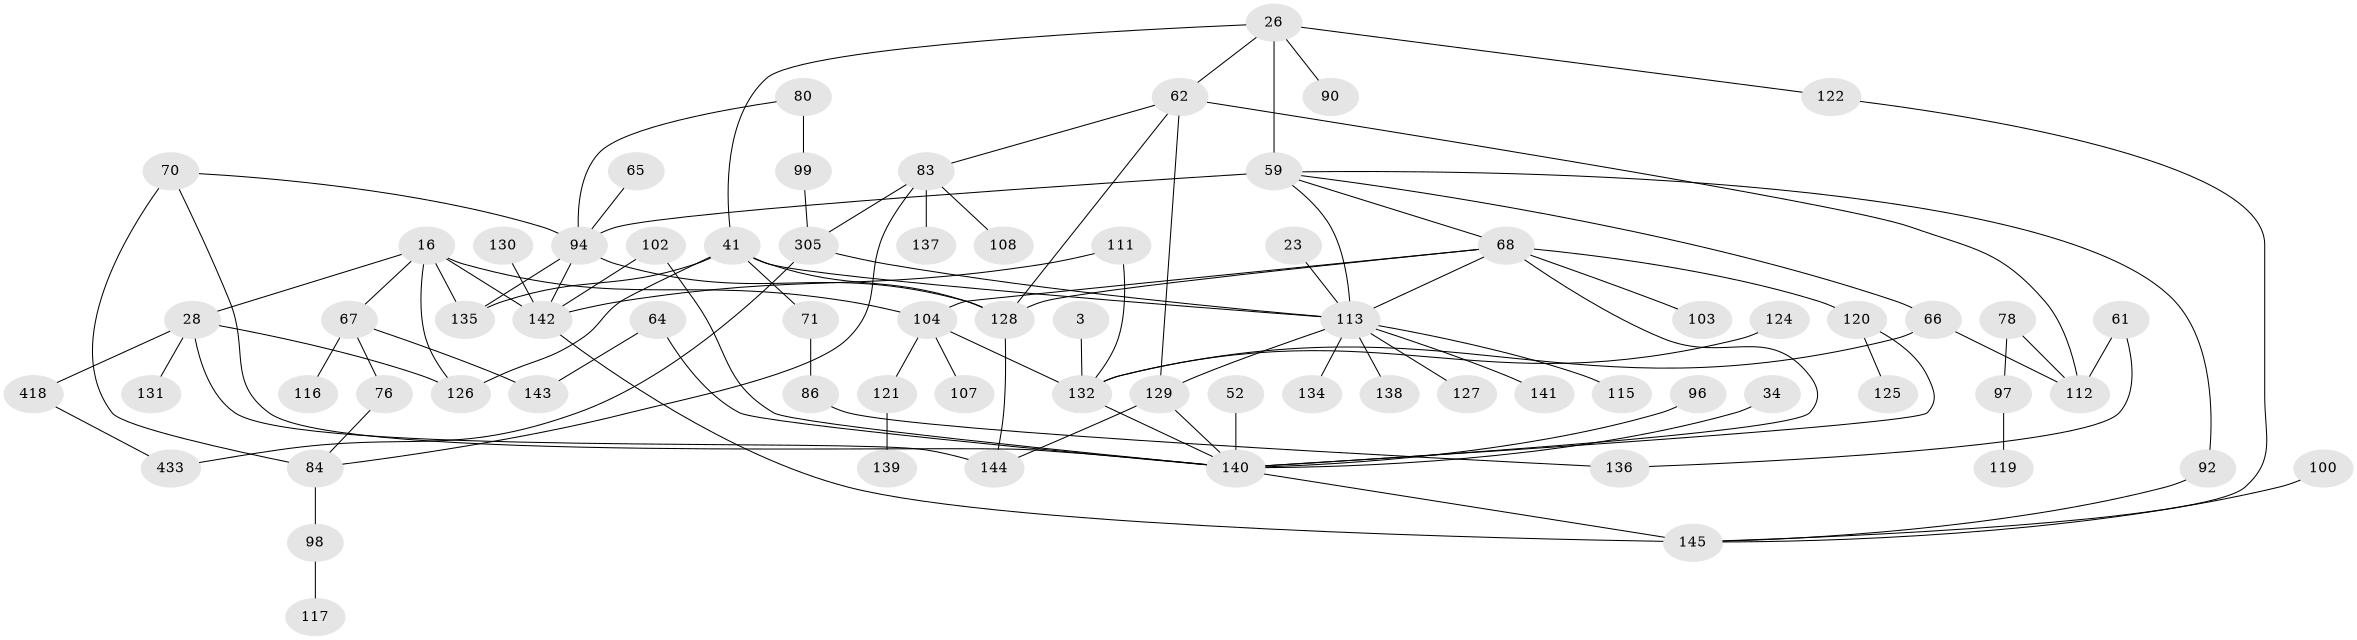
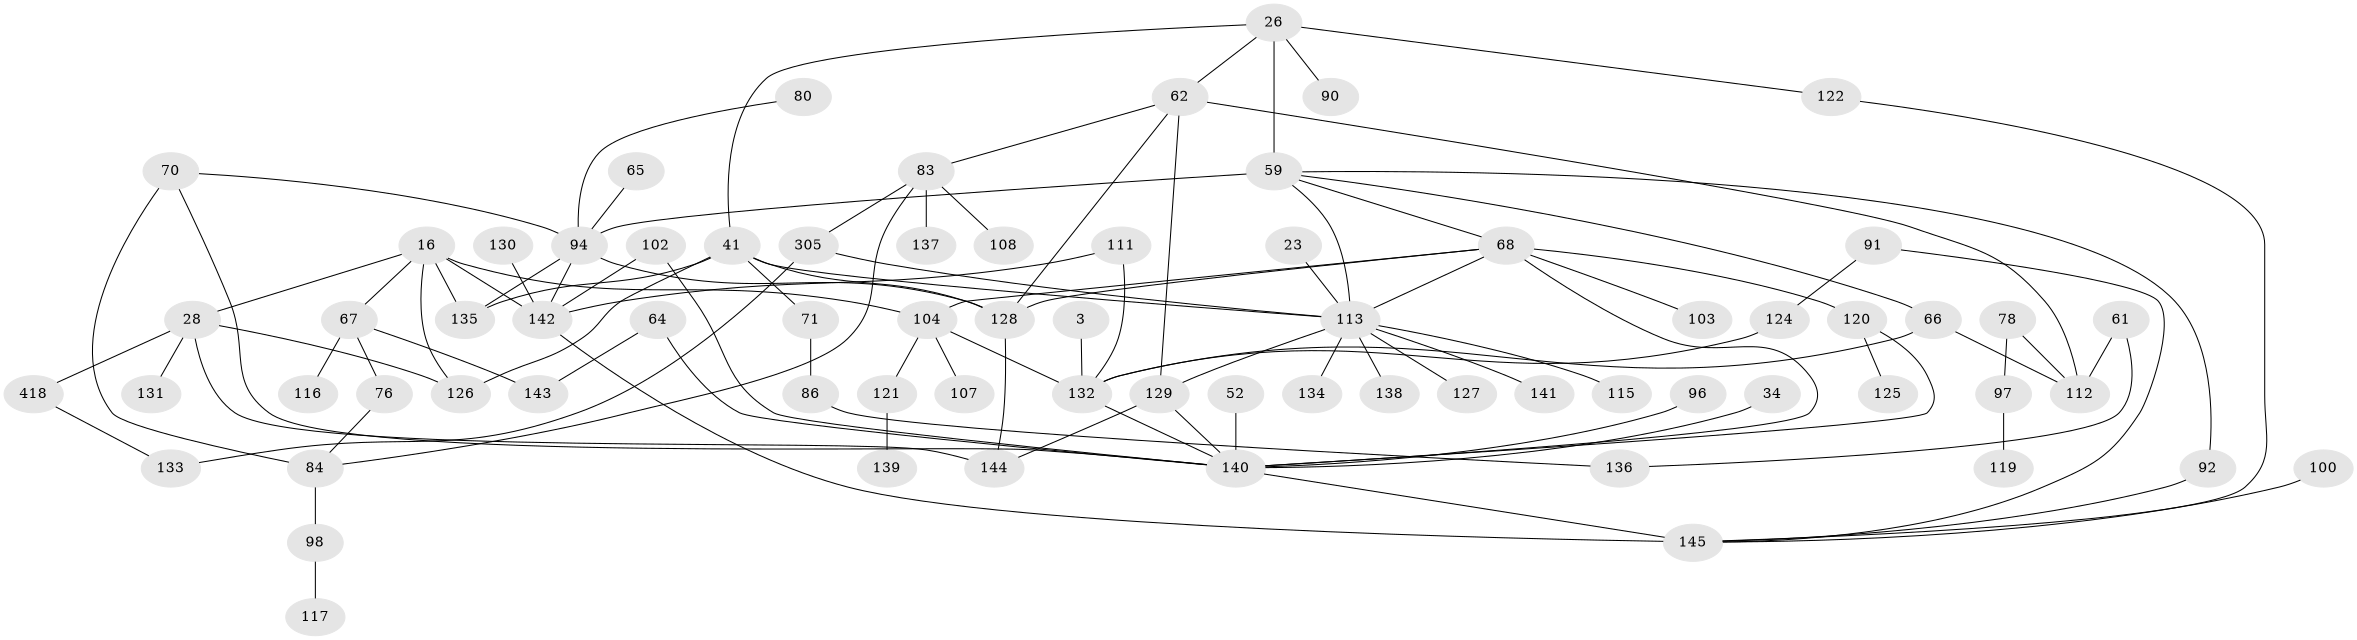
(803, 171) -> none
none -> (1874, 246)
(171, 469) -> (171, 469)
